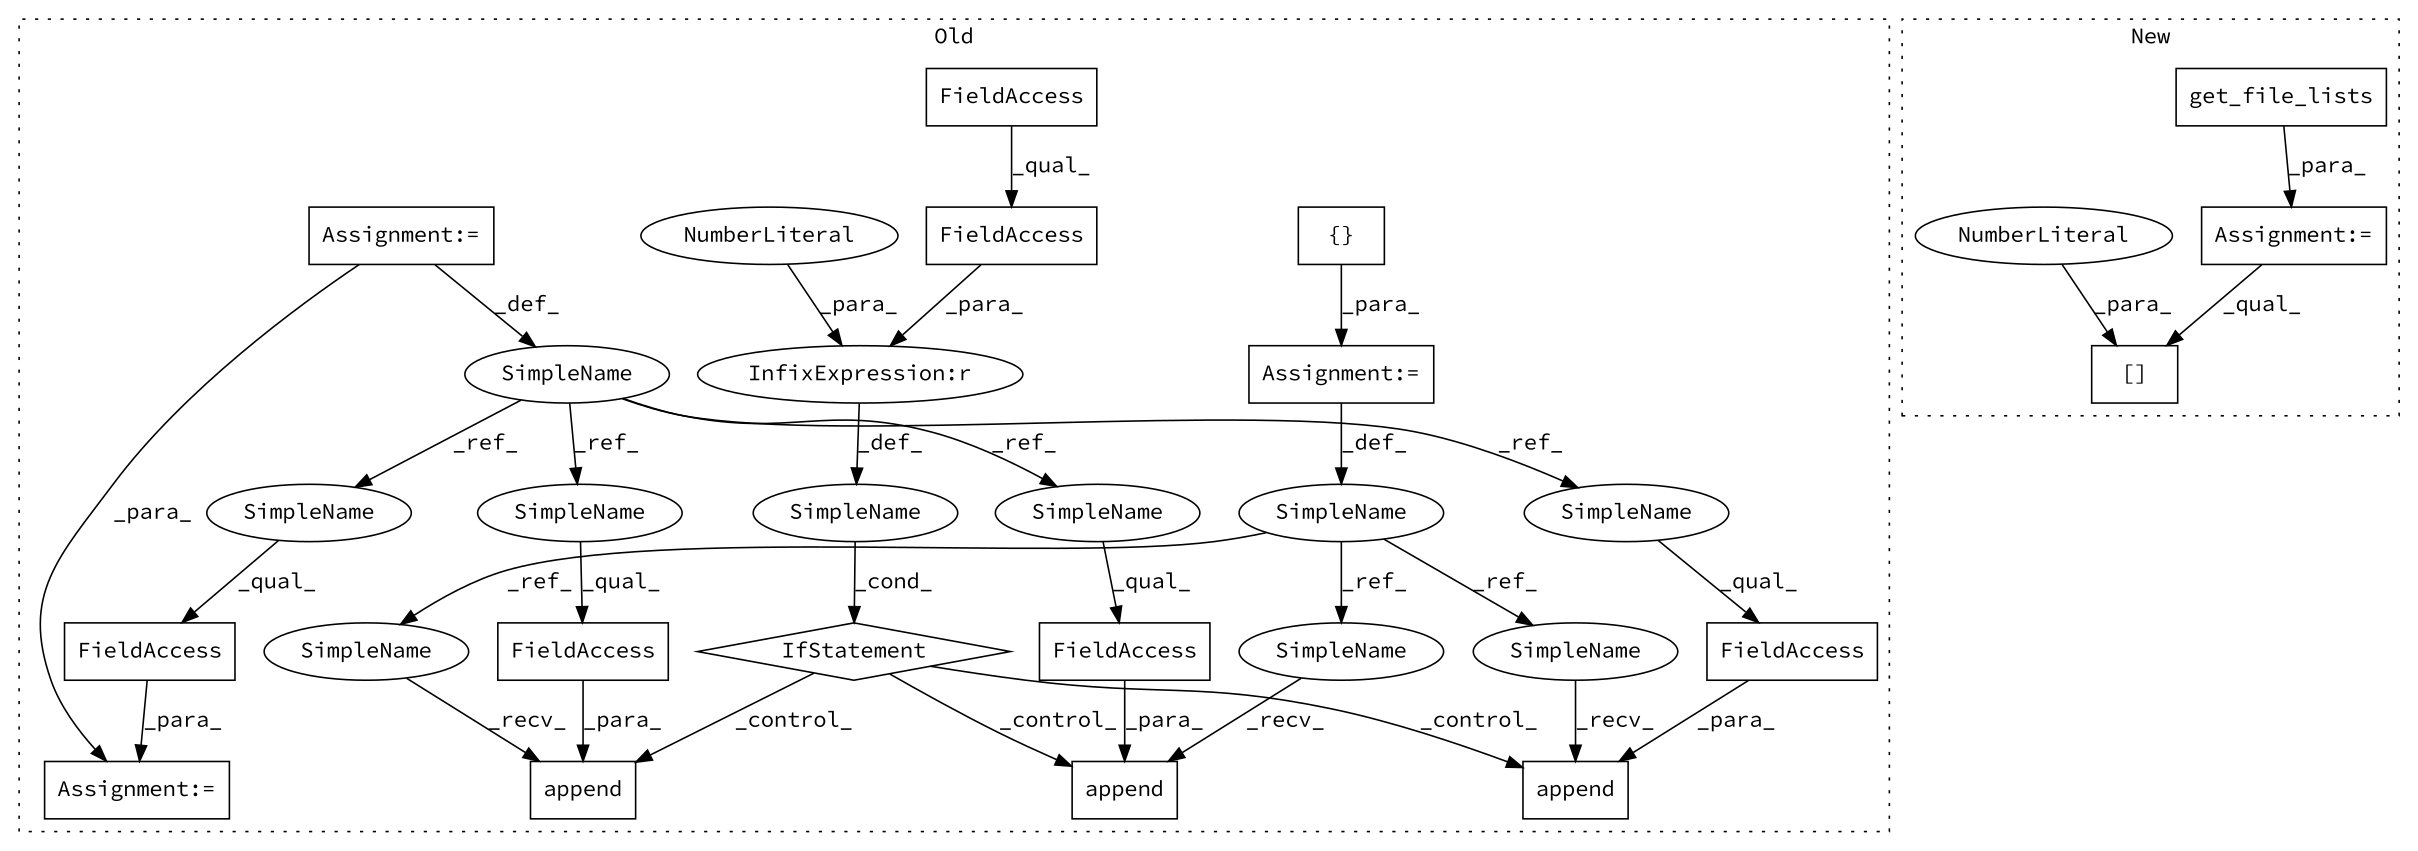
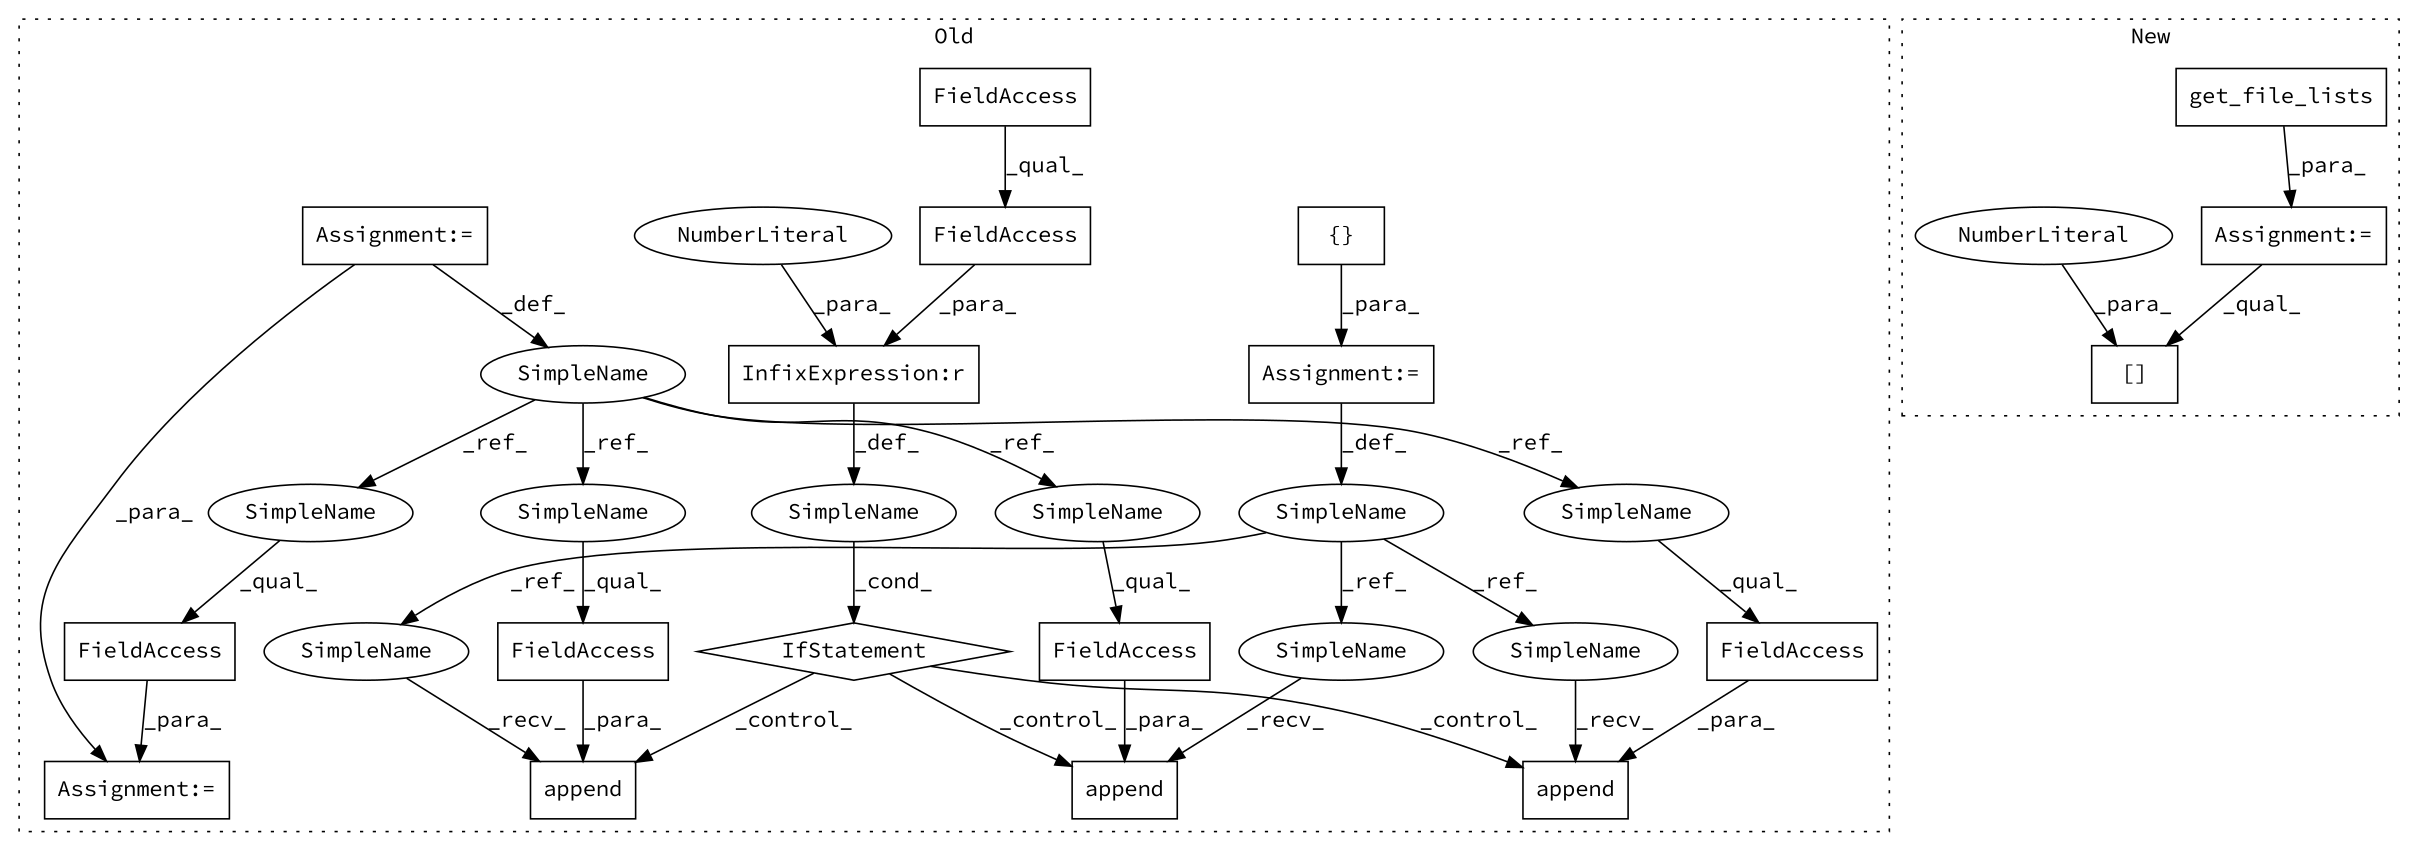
(860, 374) -> (854, 374)
